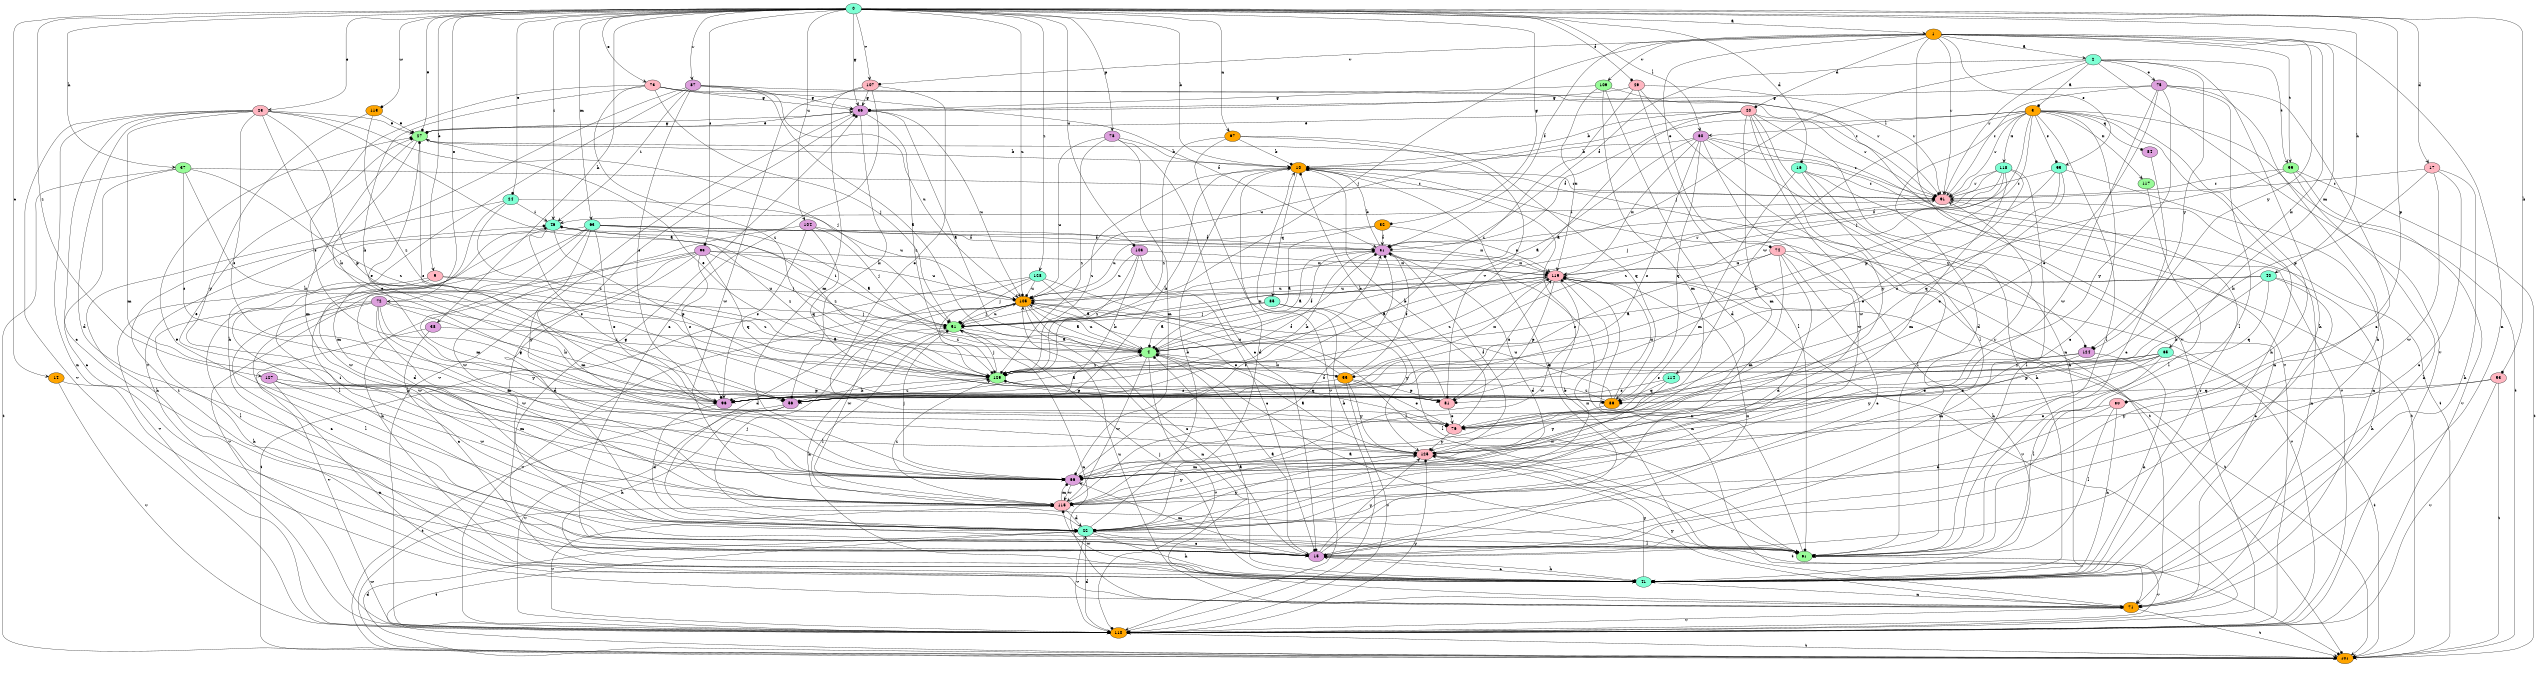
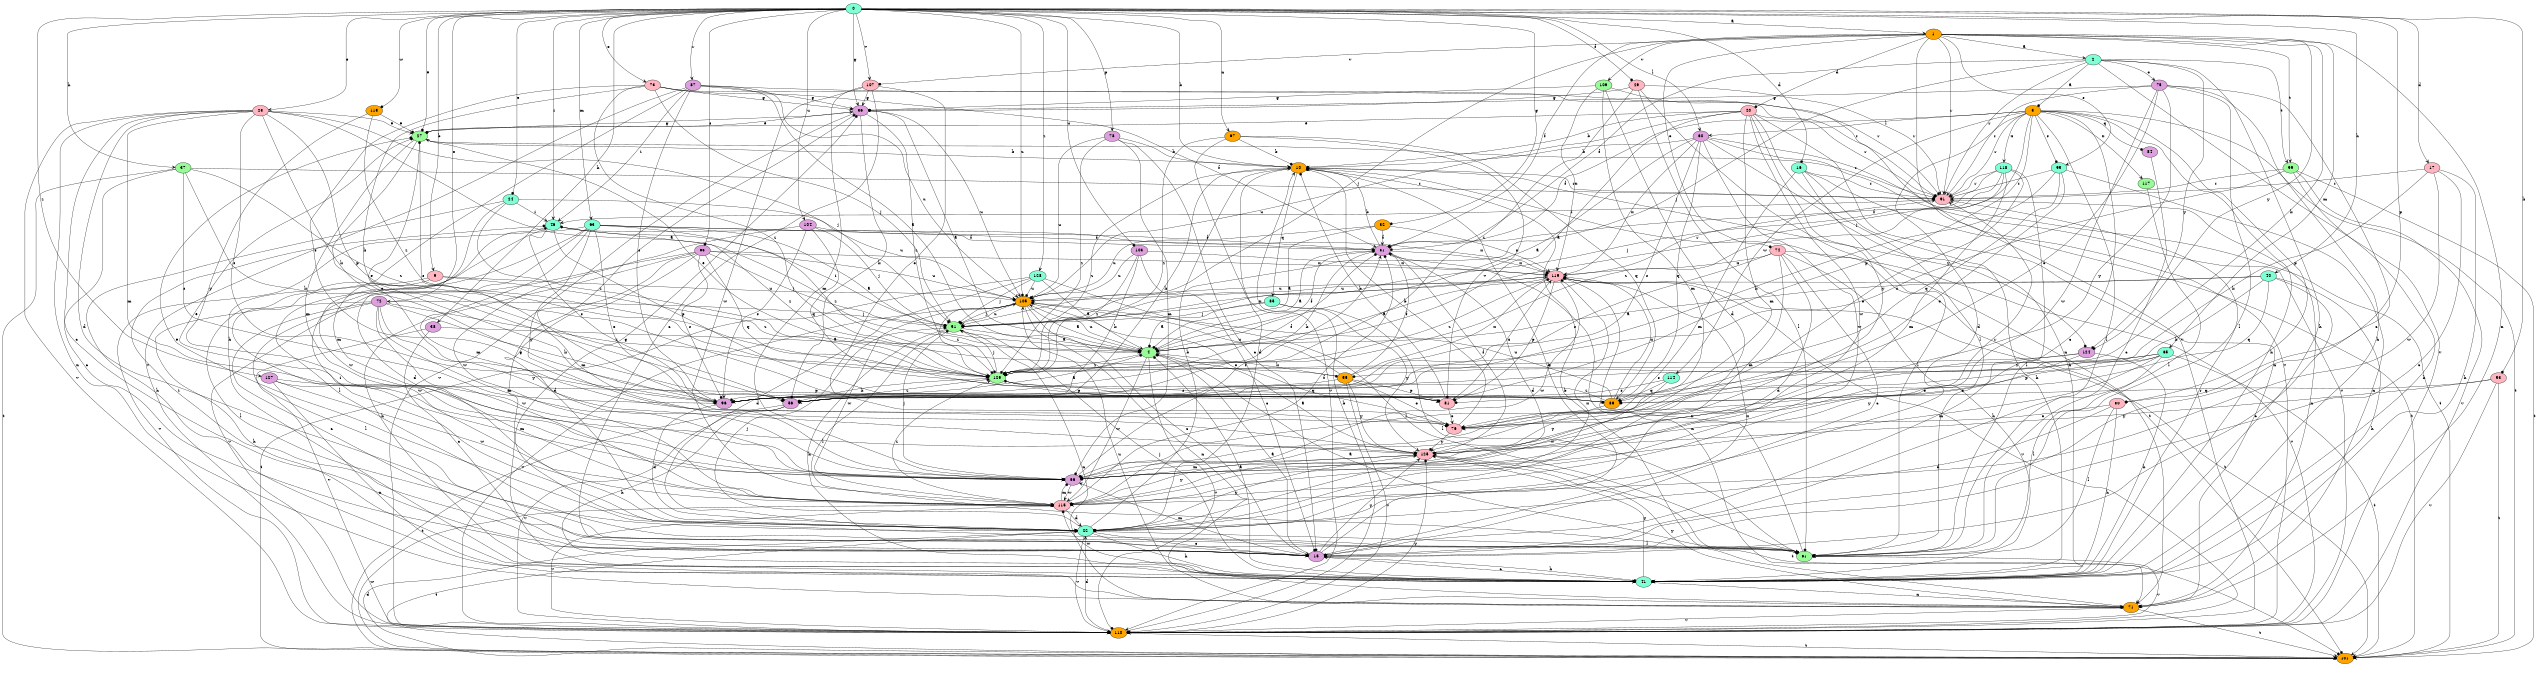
(56, 378) -> none
